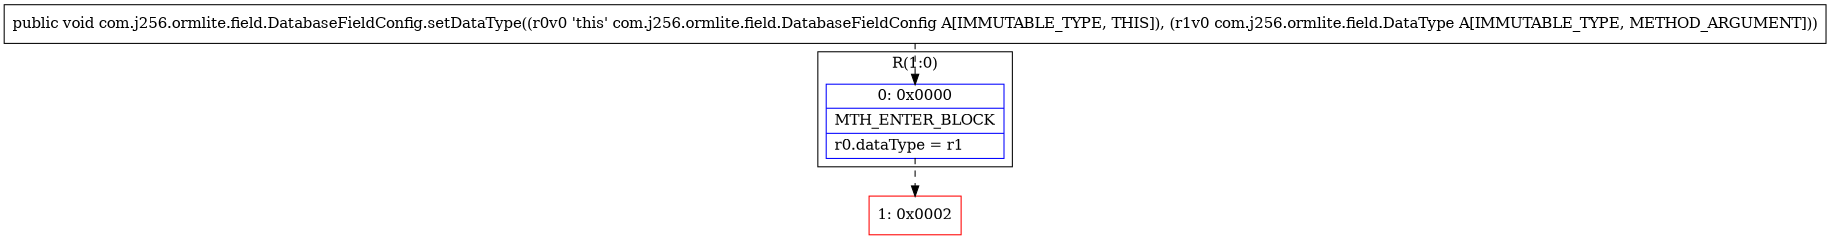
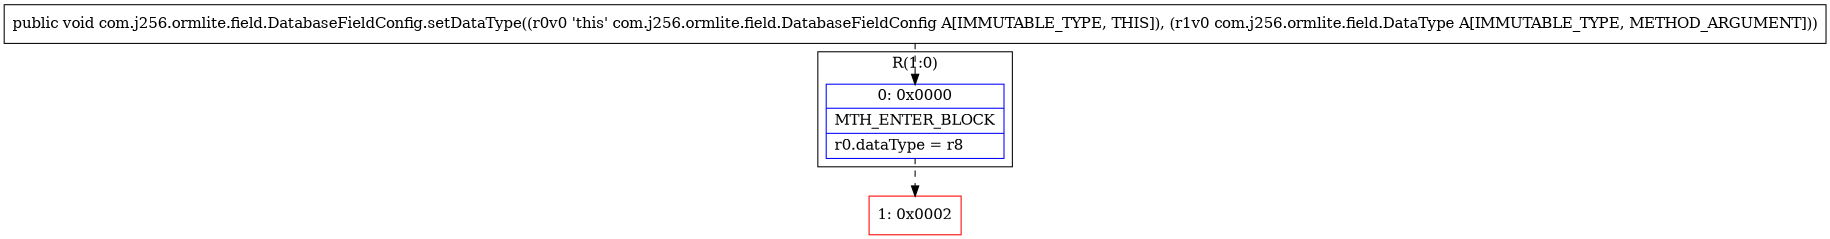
(899, 145) -> (899, 145)
